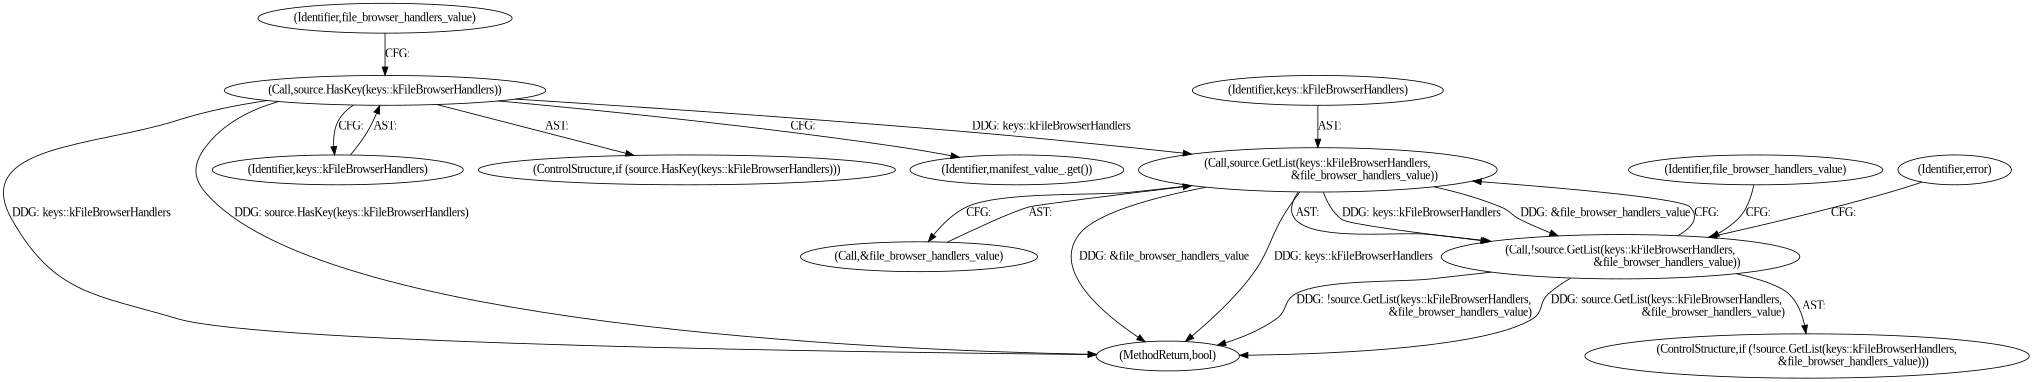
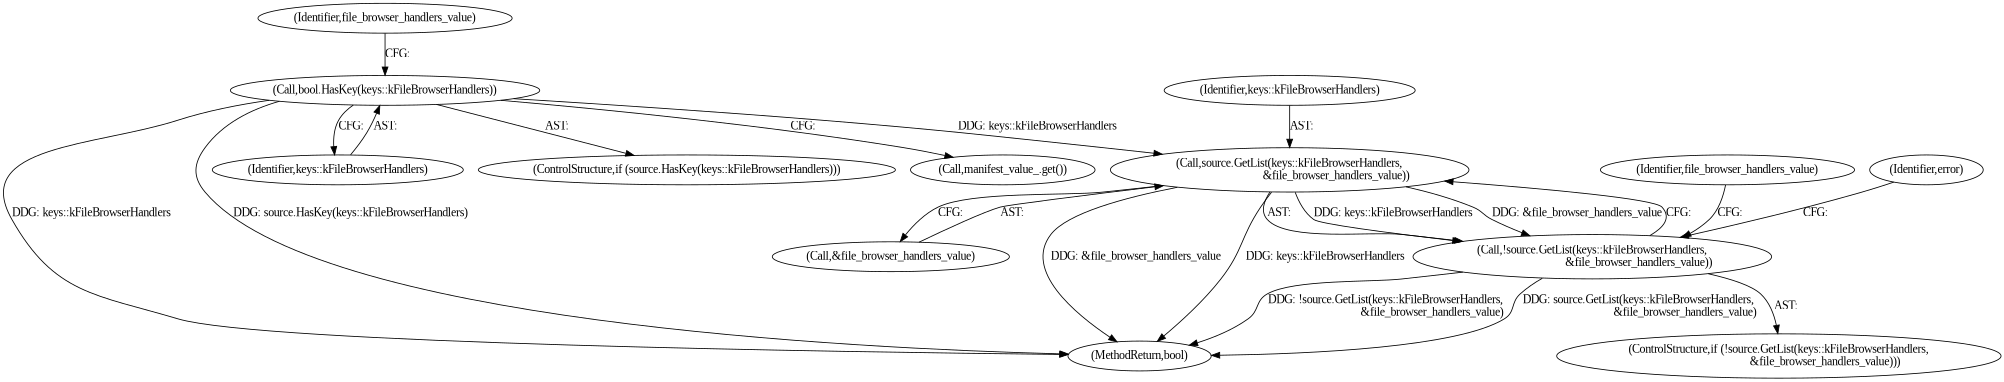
(385, 90) -> (385, 90)
(1017, 170) -> (1003, 170)
